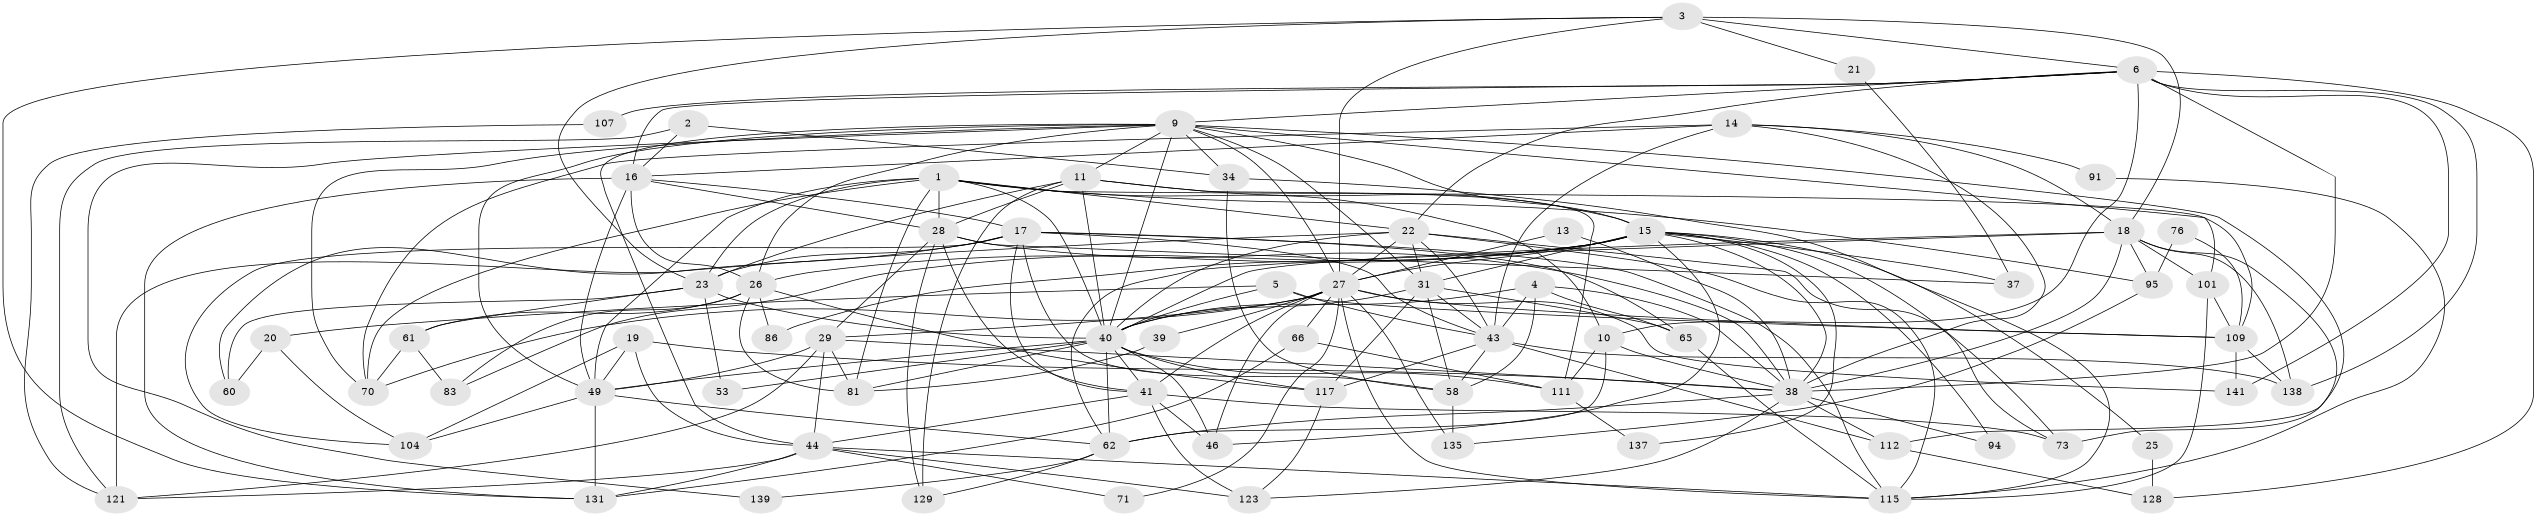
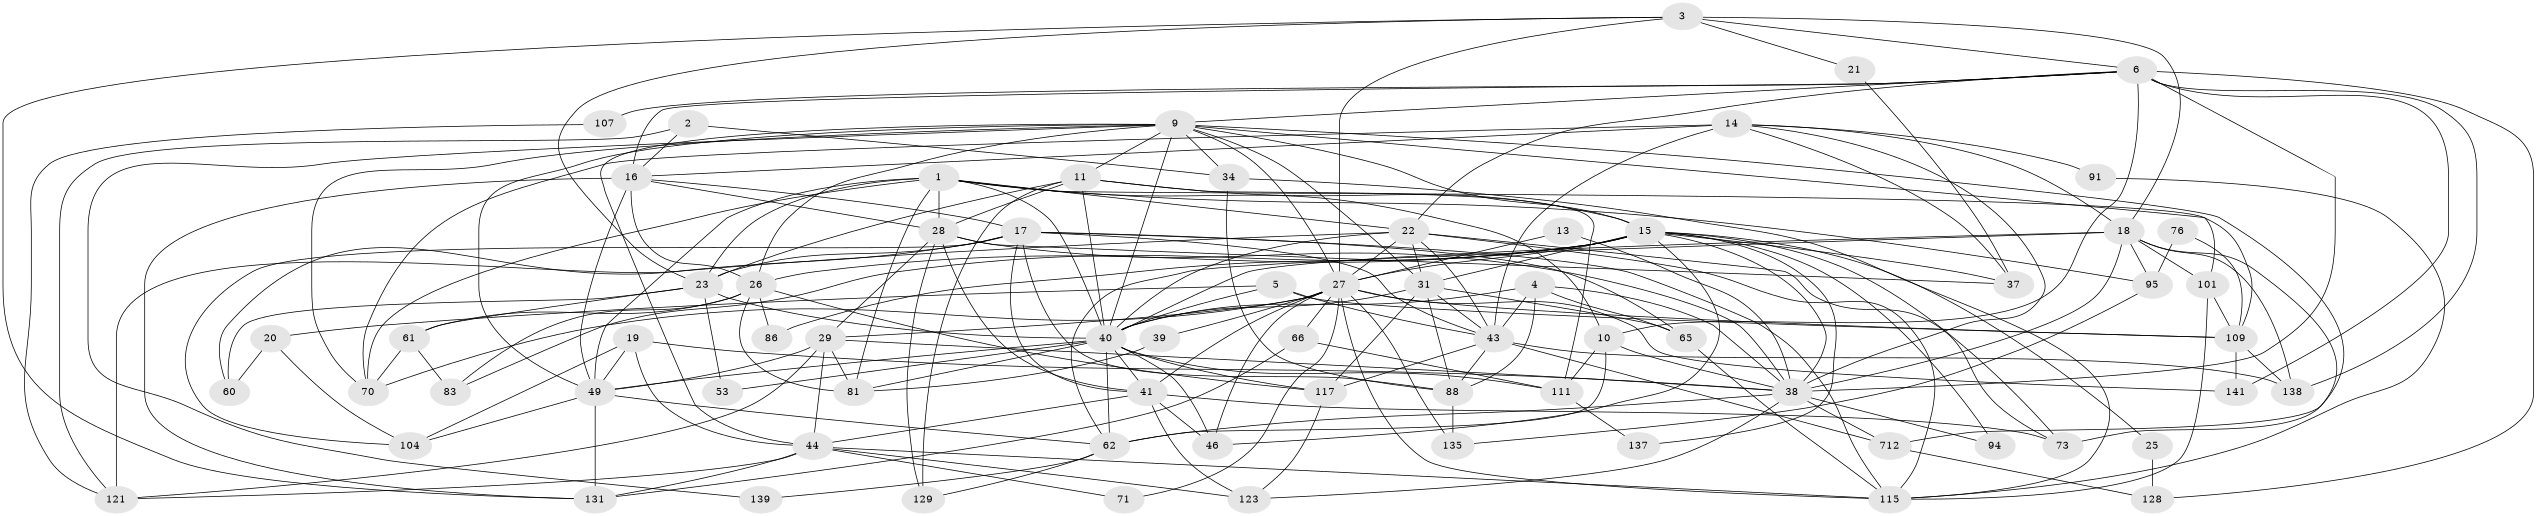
none -> (1889, 182)
(1453, 392) -> (1453, 392)
(1890, 446) -> (1890, 446)
